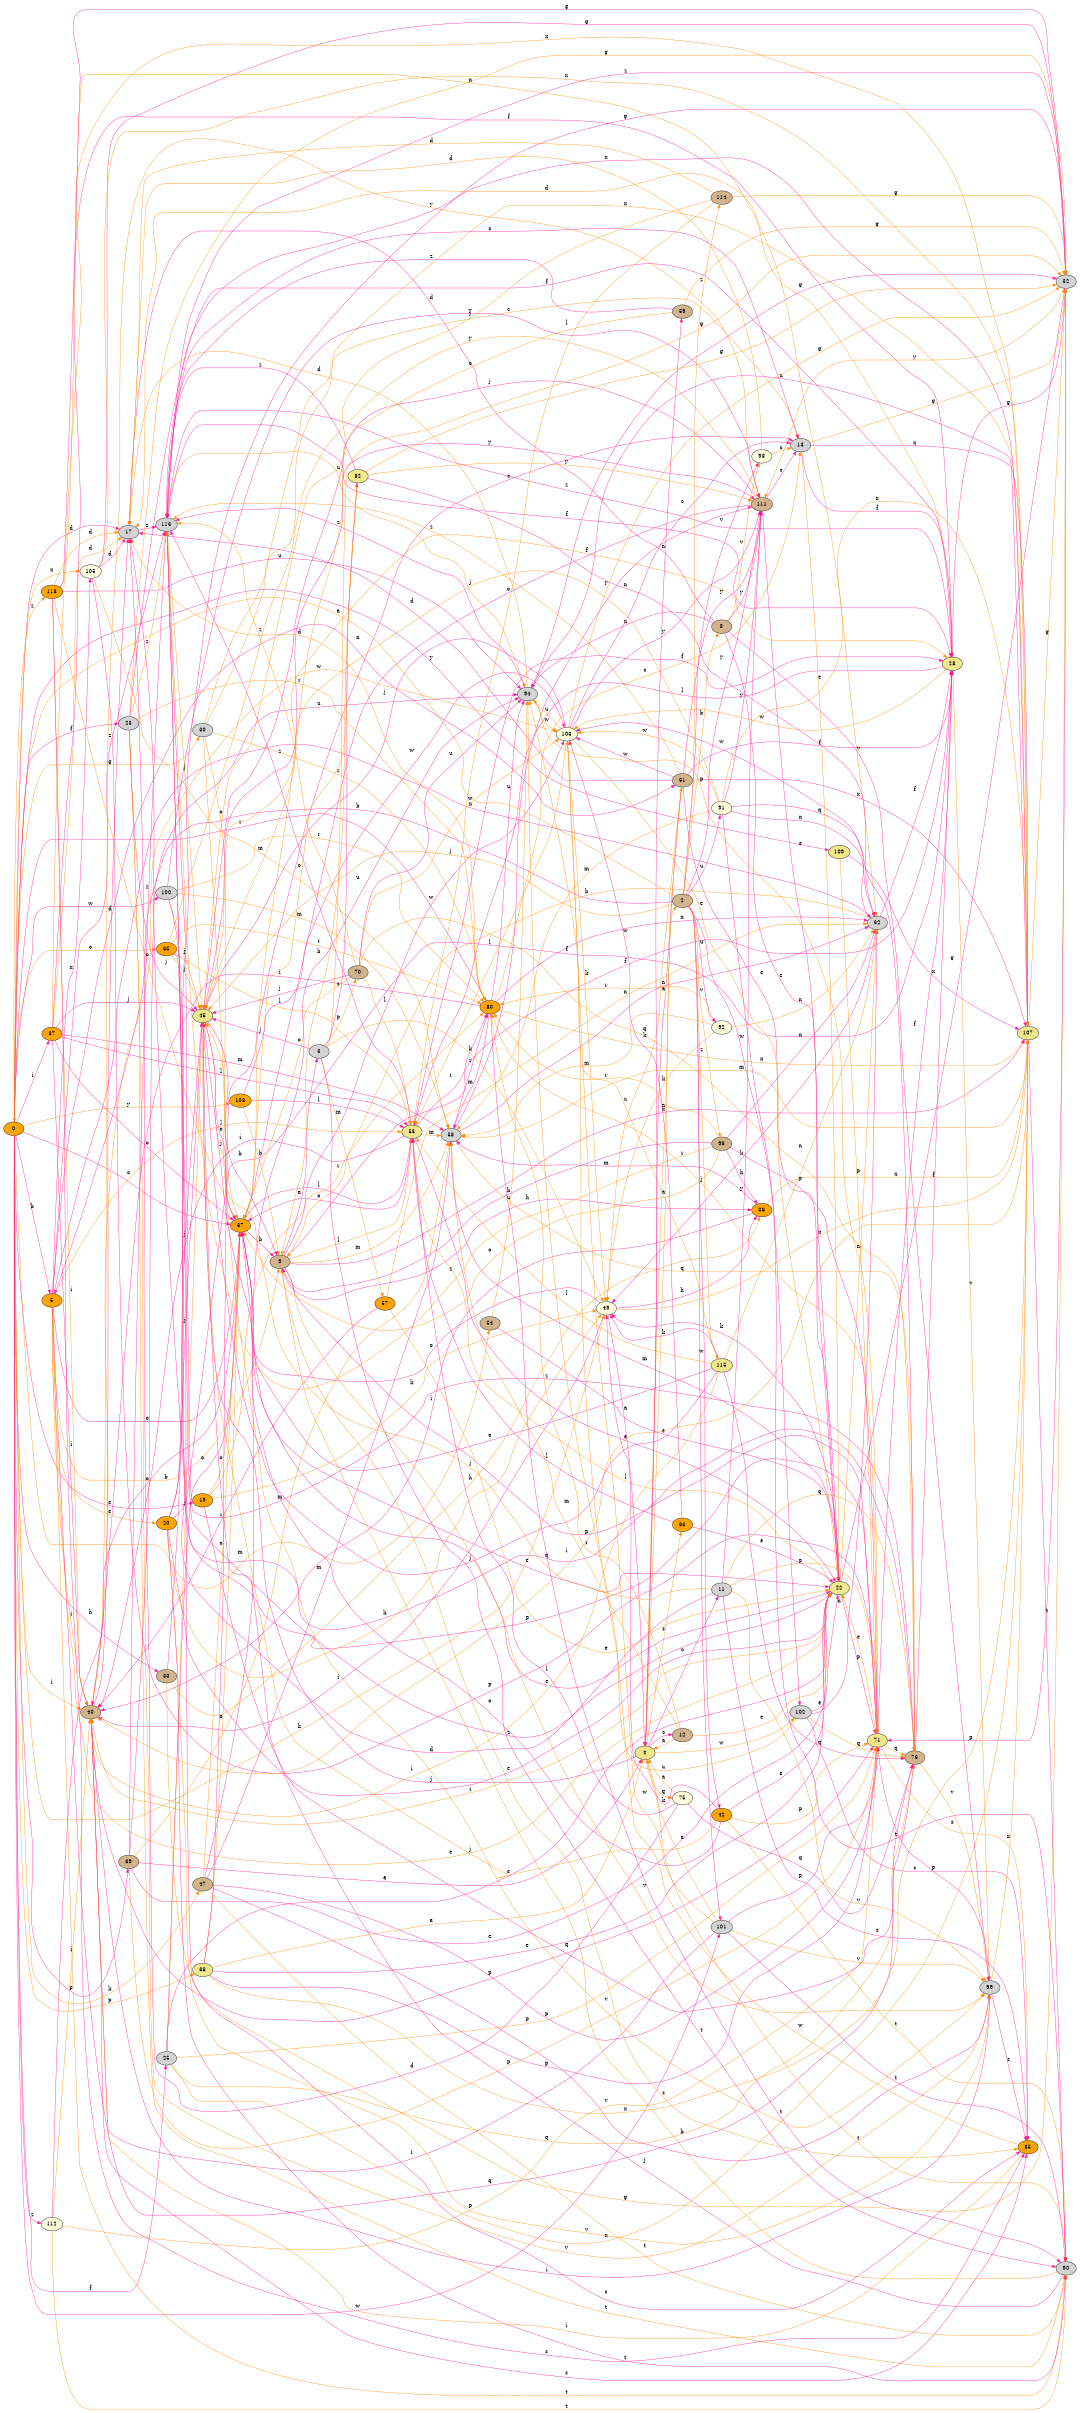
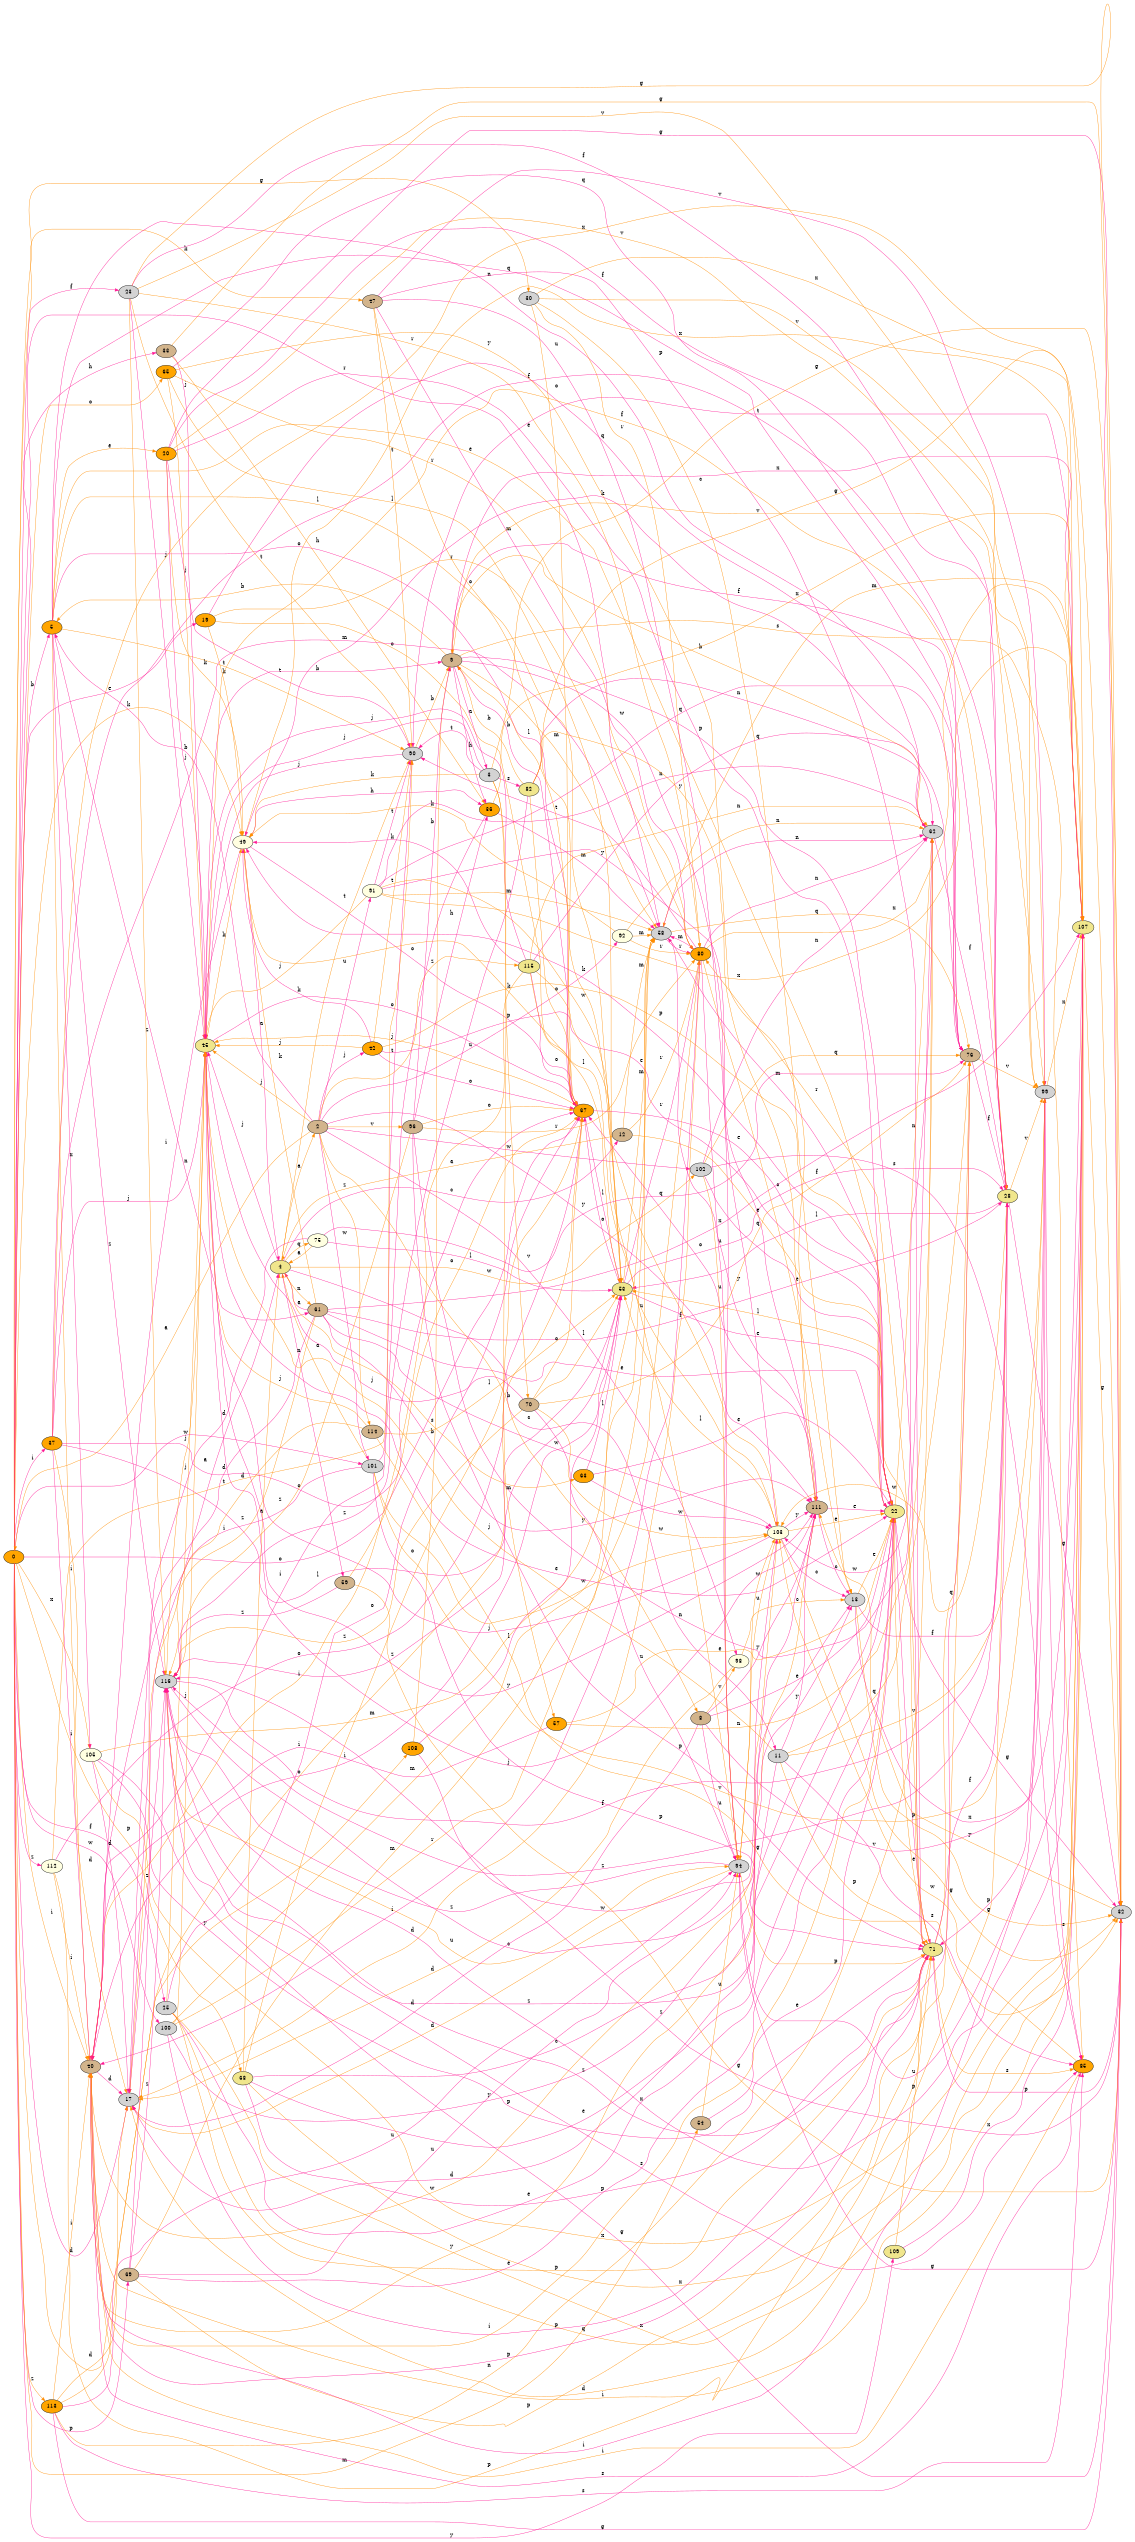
none -> (224, 946)
(159, 1480) -> (259, 588)
